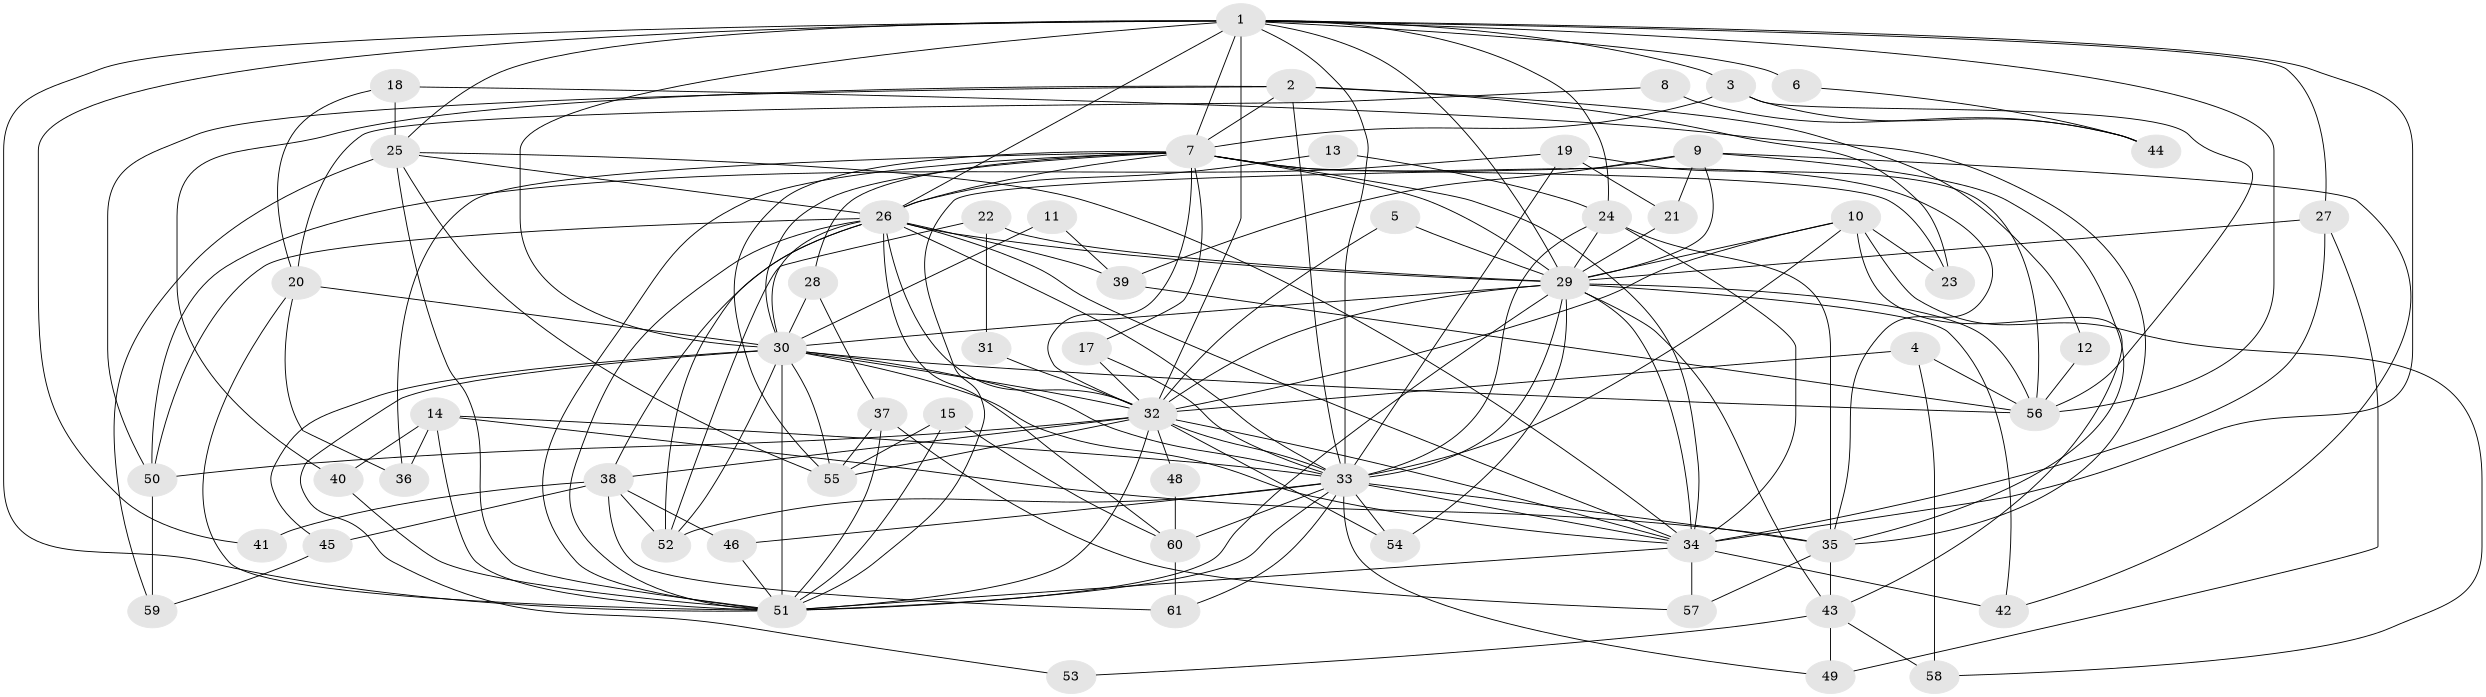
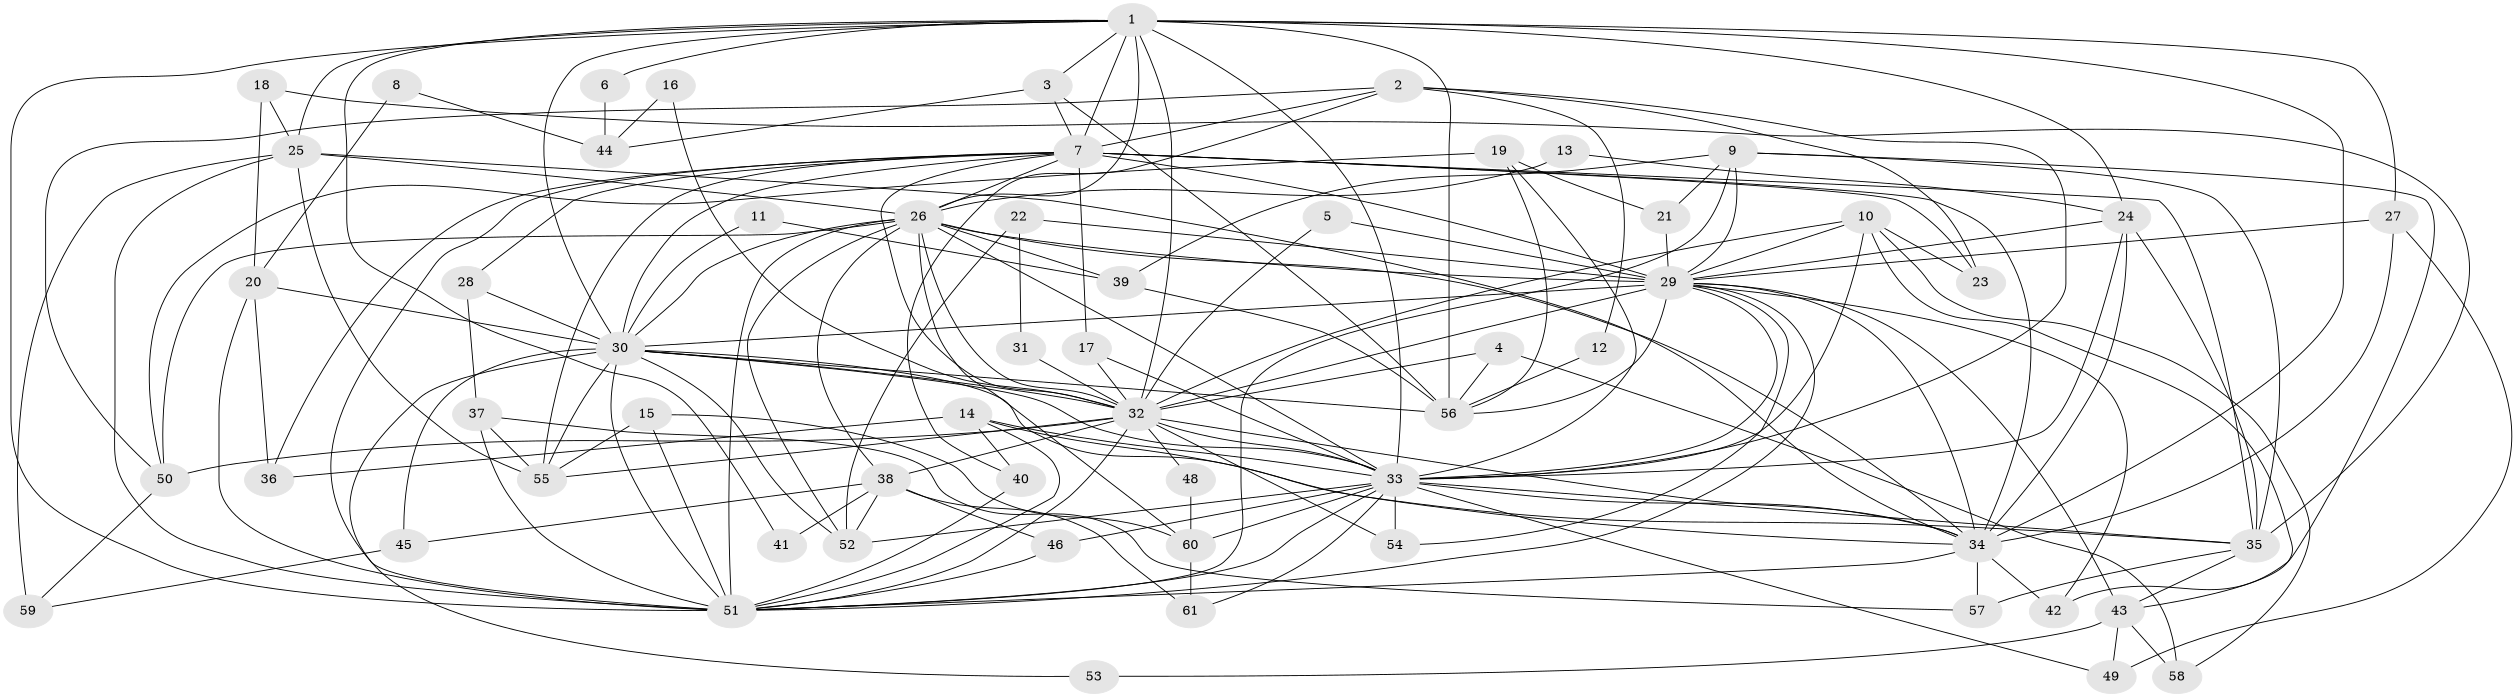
none -> (671, 86)
(1441, 107) -> none
